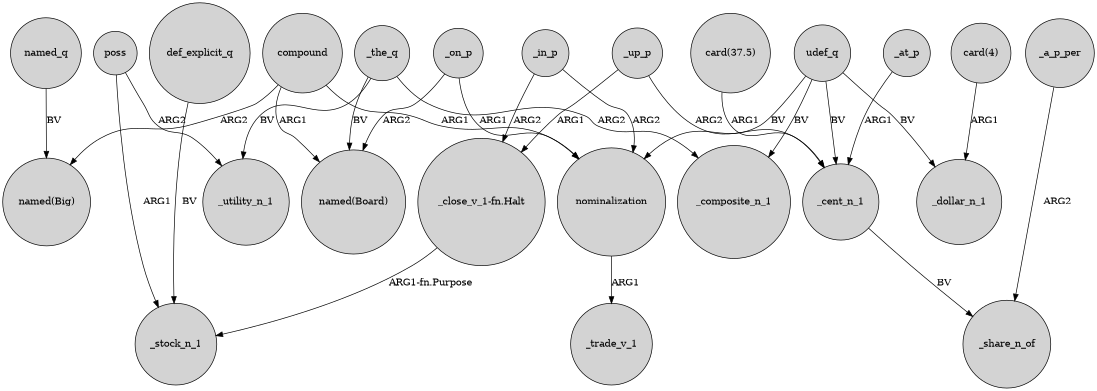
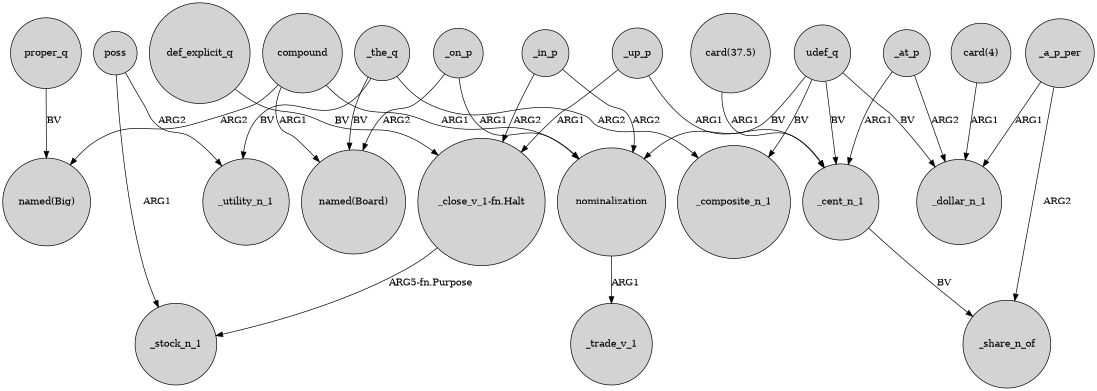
(46, 53) -> (46, 53)
none -> (929, 115)
(709, 121) -> (709, 121)
none -> (1014, 121)
(176, 199) -> (333, 126)
(431, 283) -> (431, 283)
